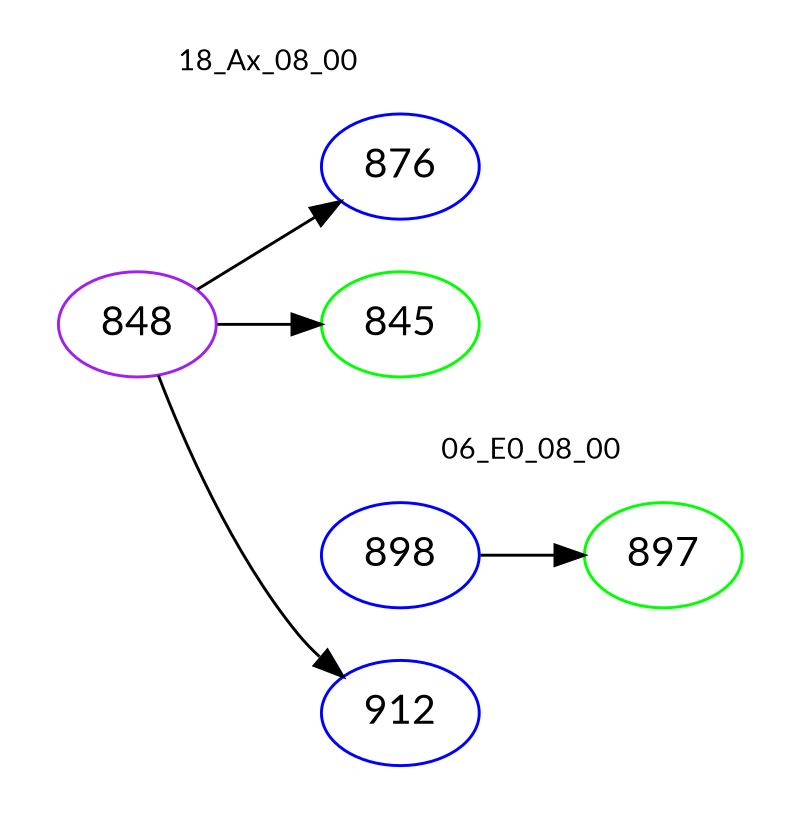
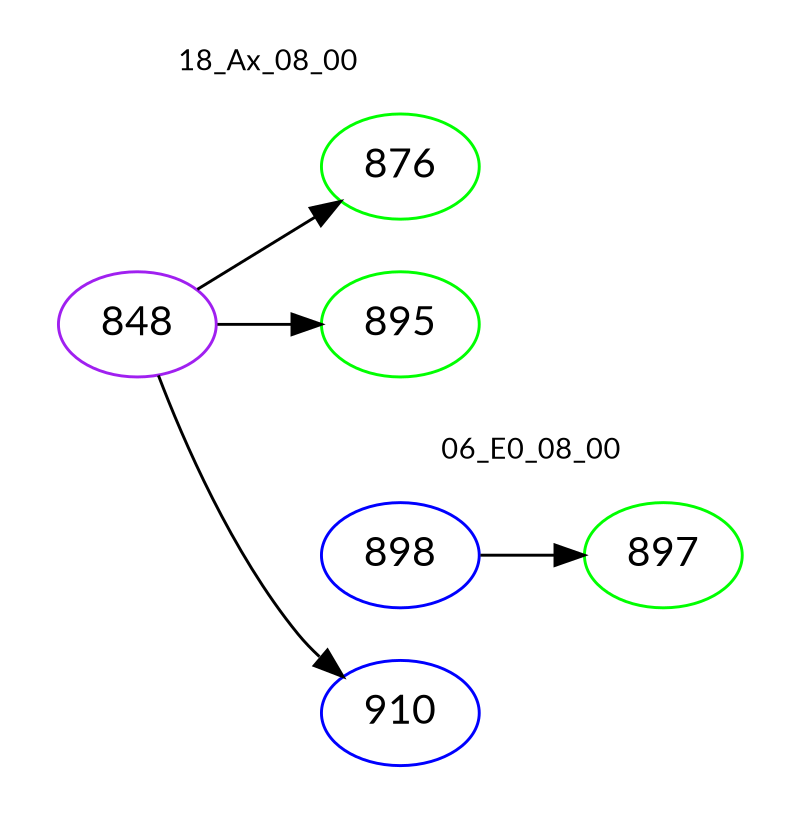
(400, 167) -> (400, 167)
(400, 324) -> (400, 324)
(400, 713) -> (400, 713)
